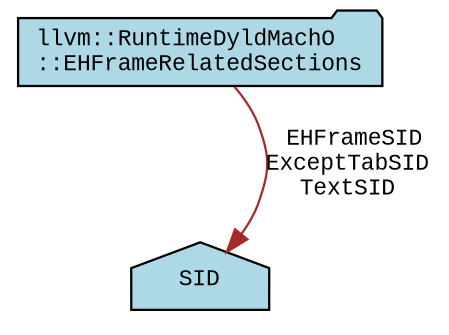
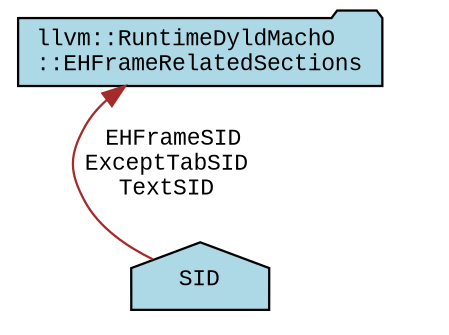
(267, 159) -> (80, 191)
